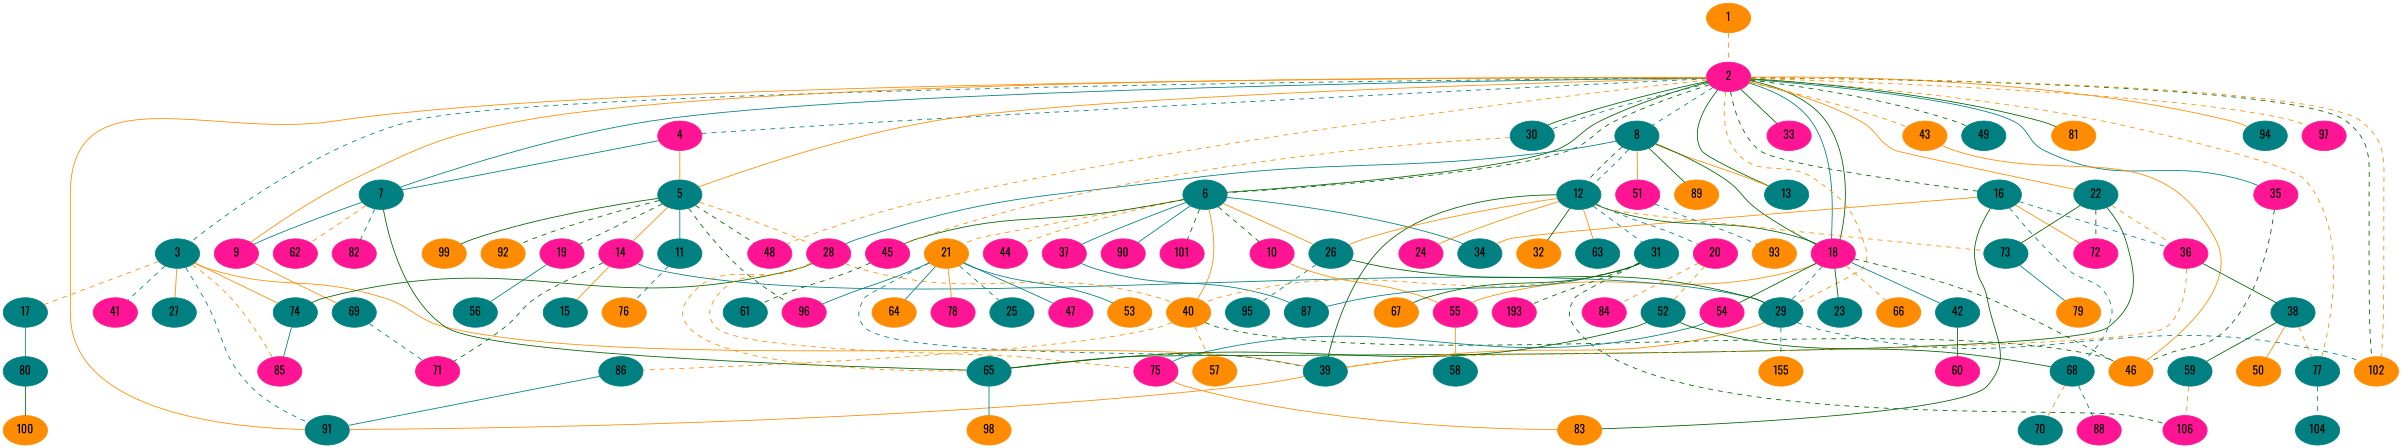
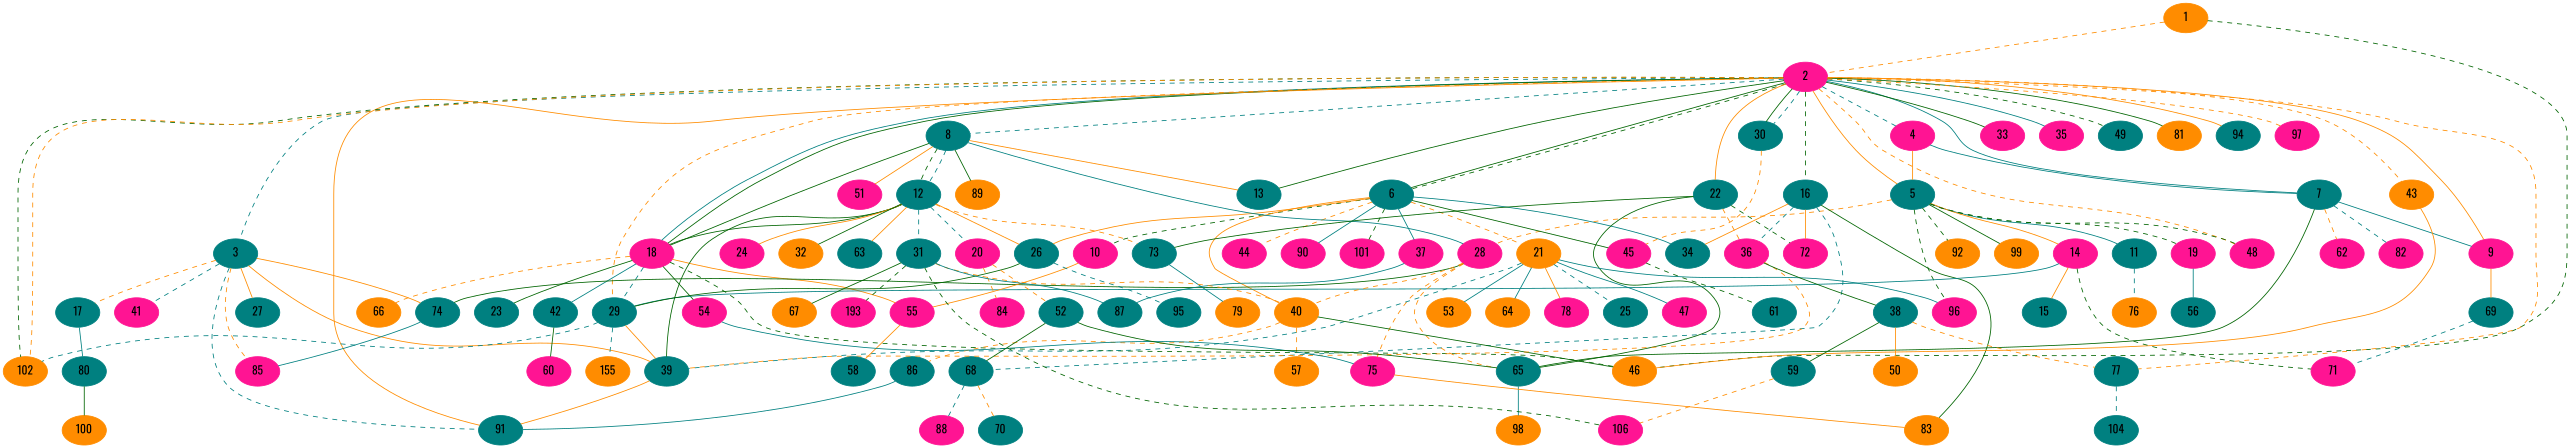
(1774, 254) -> none
(2241, 312) -> (2243, 354)
(1797, 339) -> (1458, 341)
